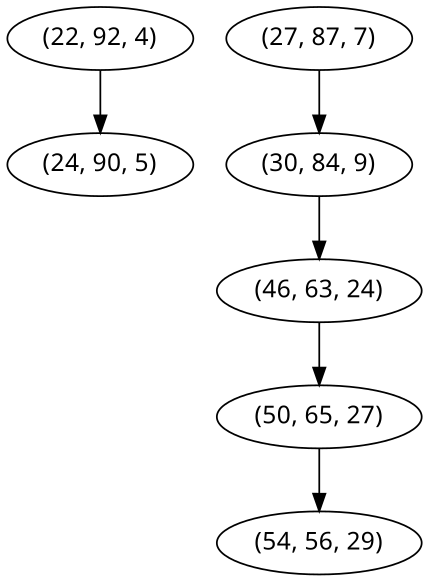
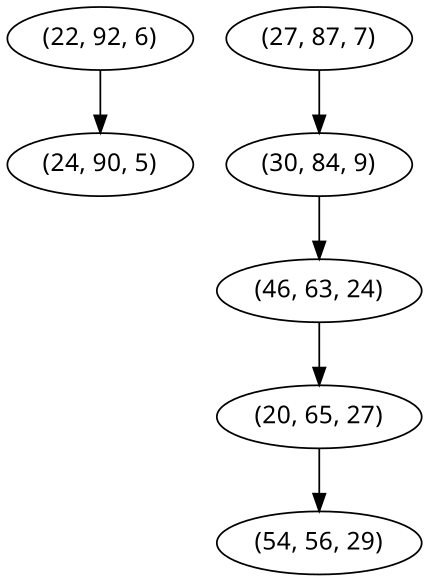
(100, 39) -> (100, 39)
(319, 417) -> (319, 417)
